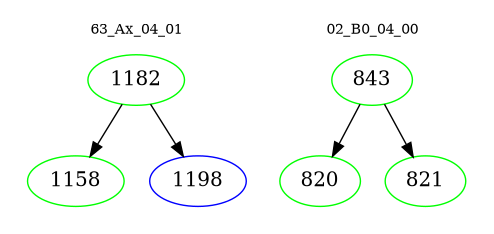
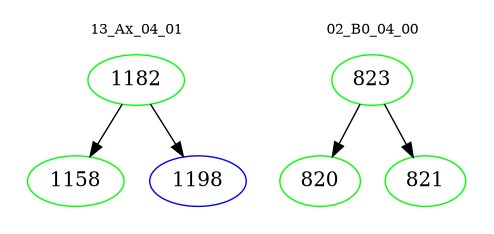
(137, 30) -> (137, 30)
(372, 80) -> (372, 80)
